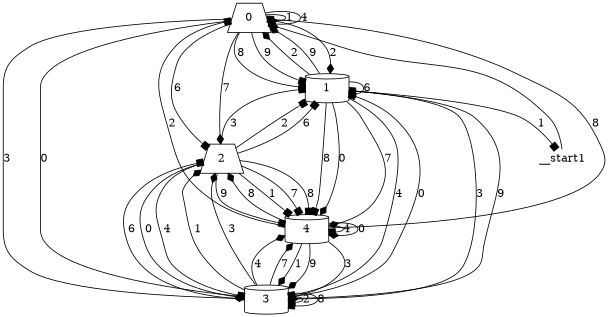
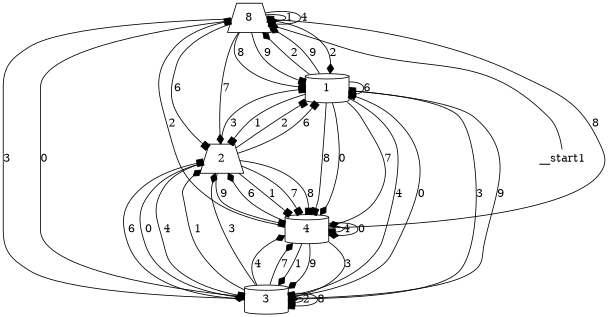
(249, 18) -> (249, 18)
(456, 102) -> (266, 110)
(252, 194) -> (252, 194)
